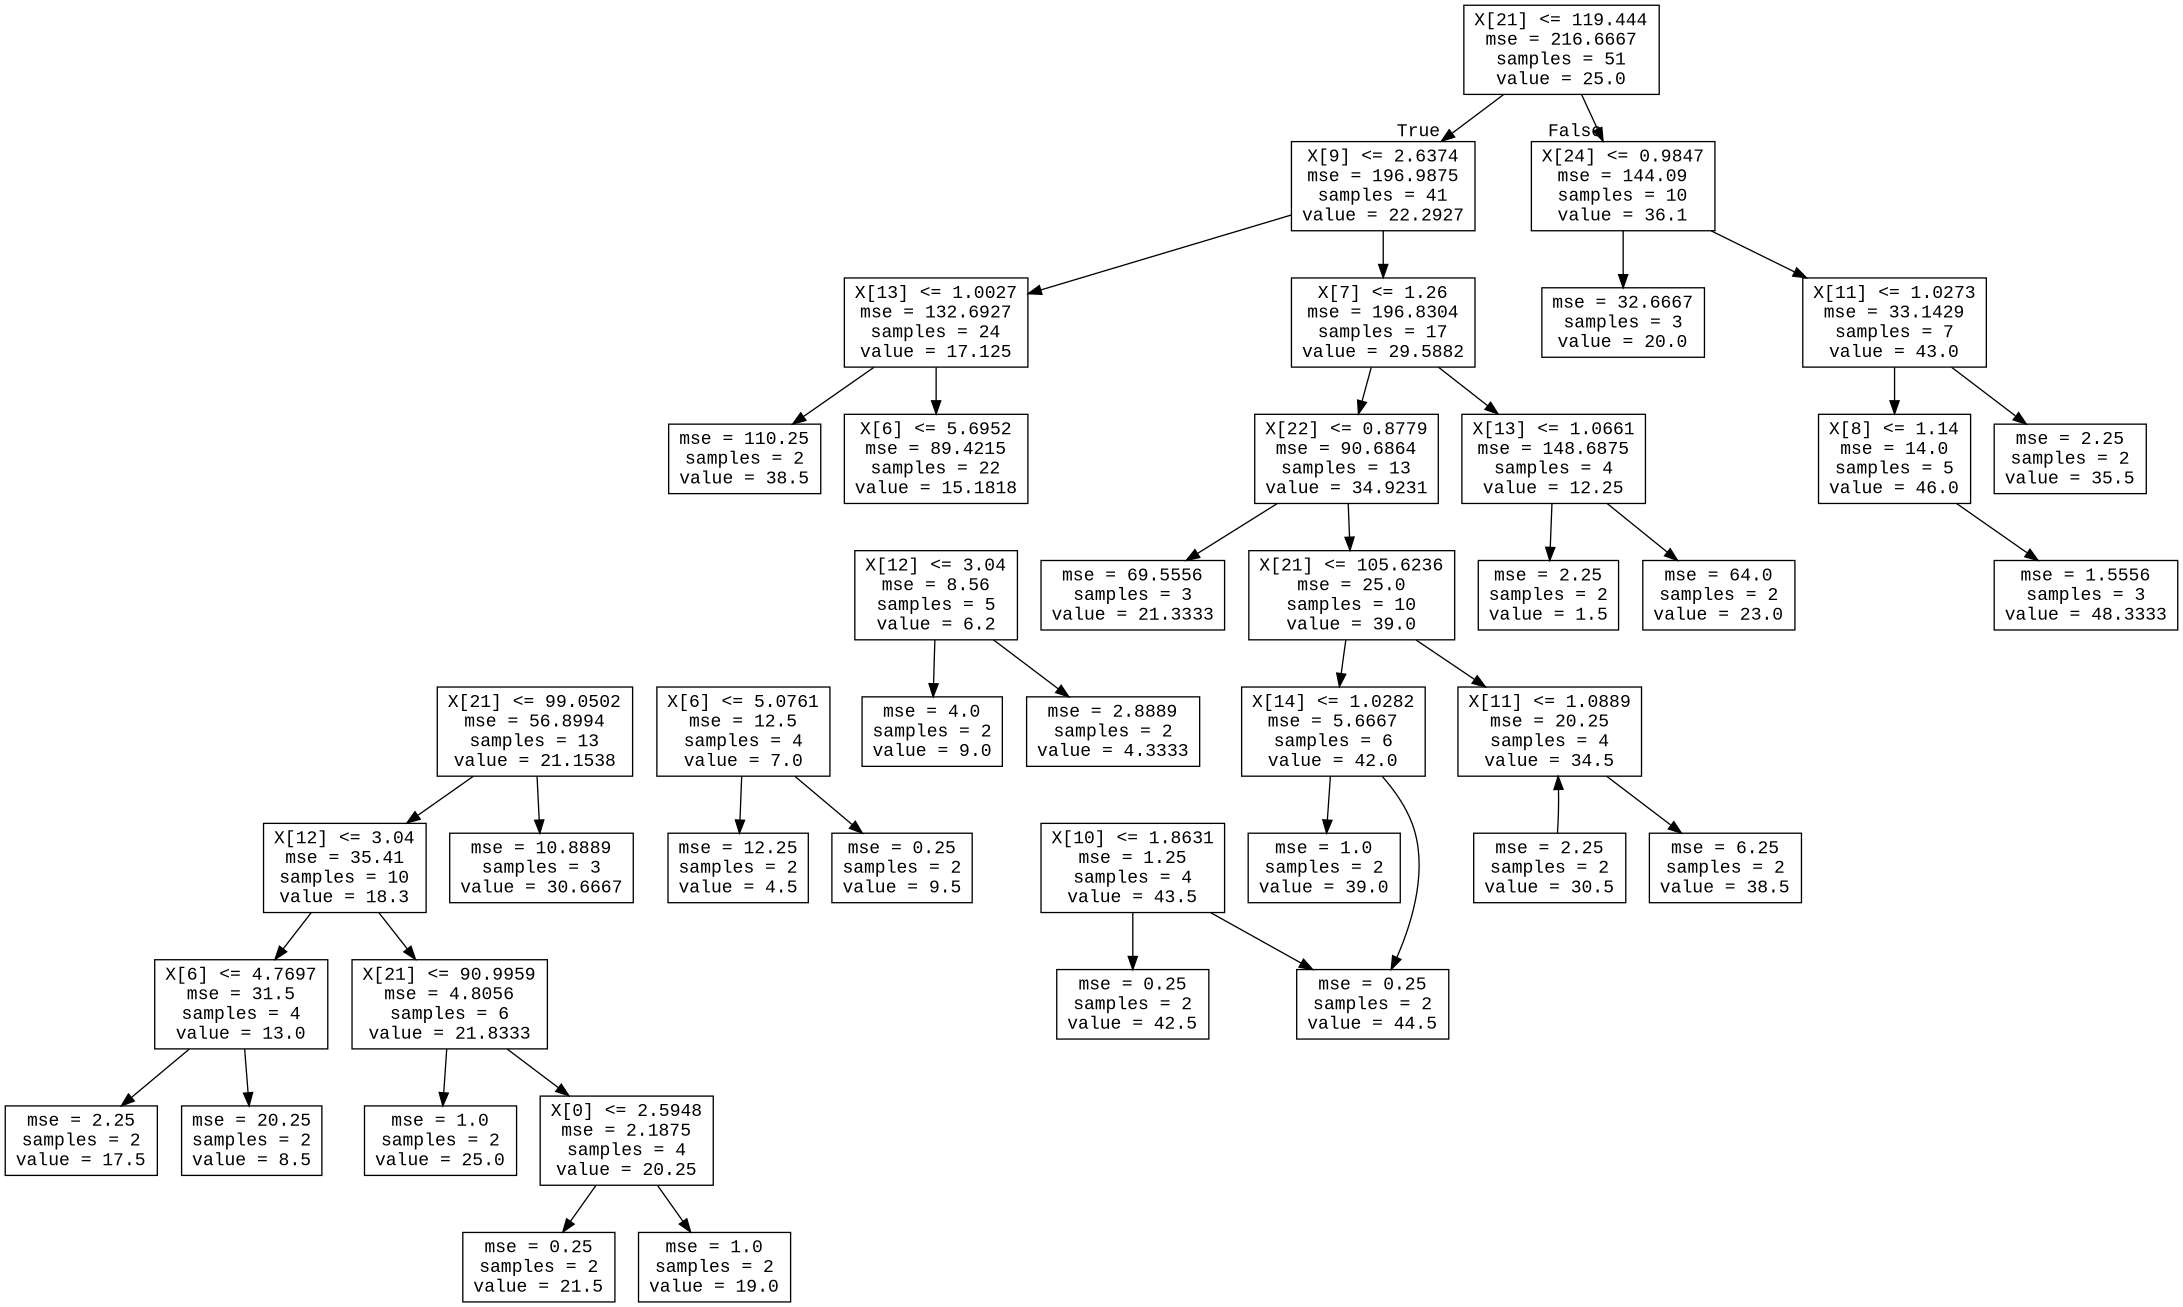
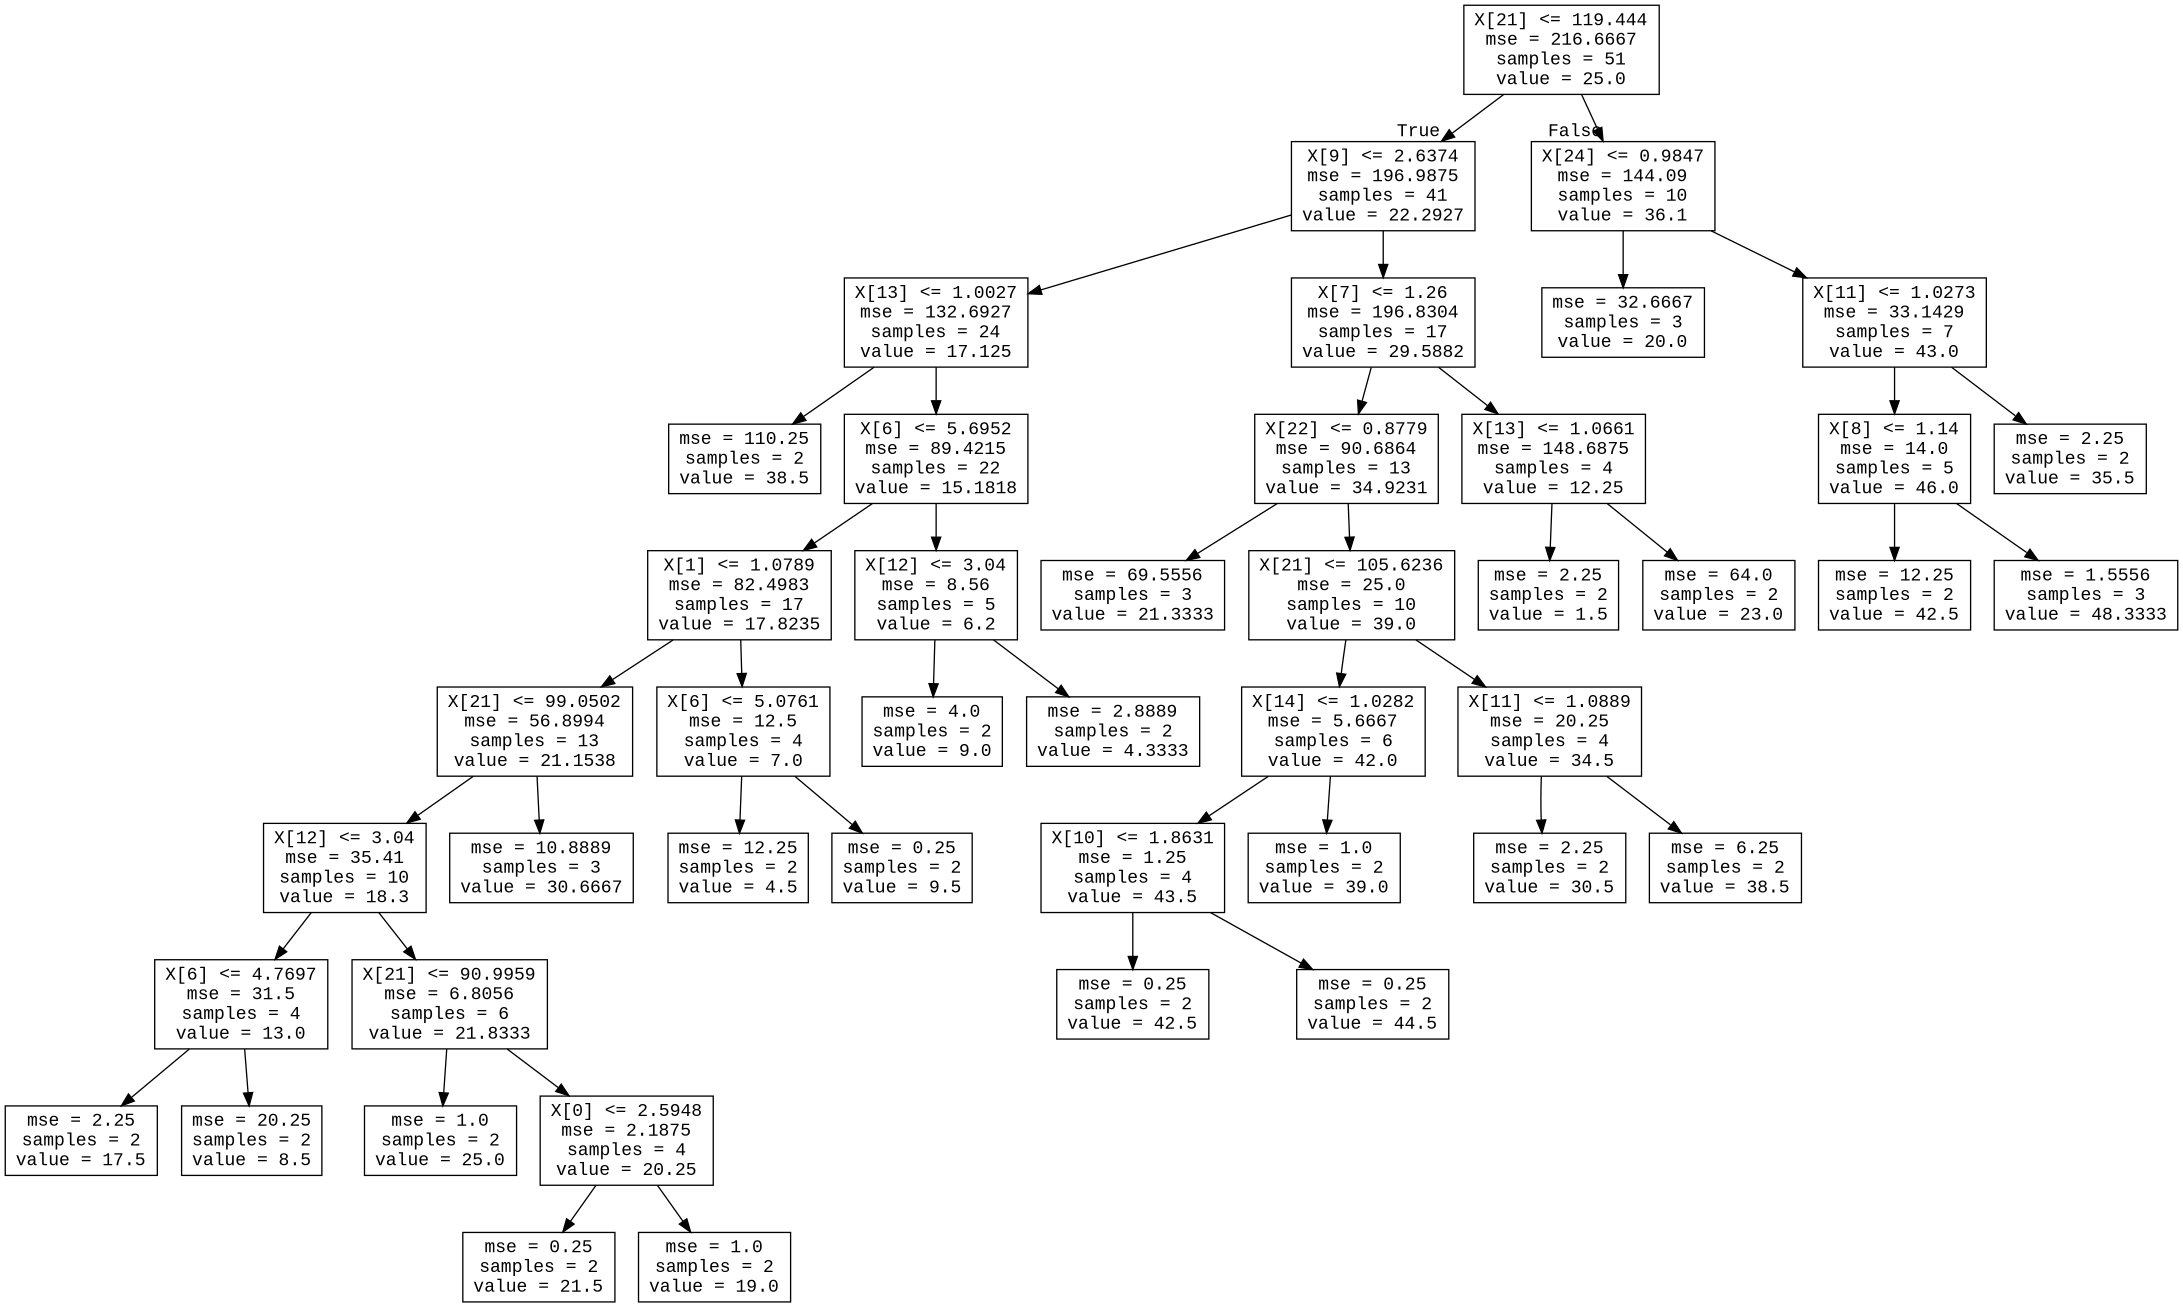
none -> (936, 520)
none -> (739, 595)
none -> (1895, 595)
(1558, 811) -> (1541, 798)
(1419, 864) -> (1239, 796)
(450, 1004) -> (450, 1004)
